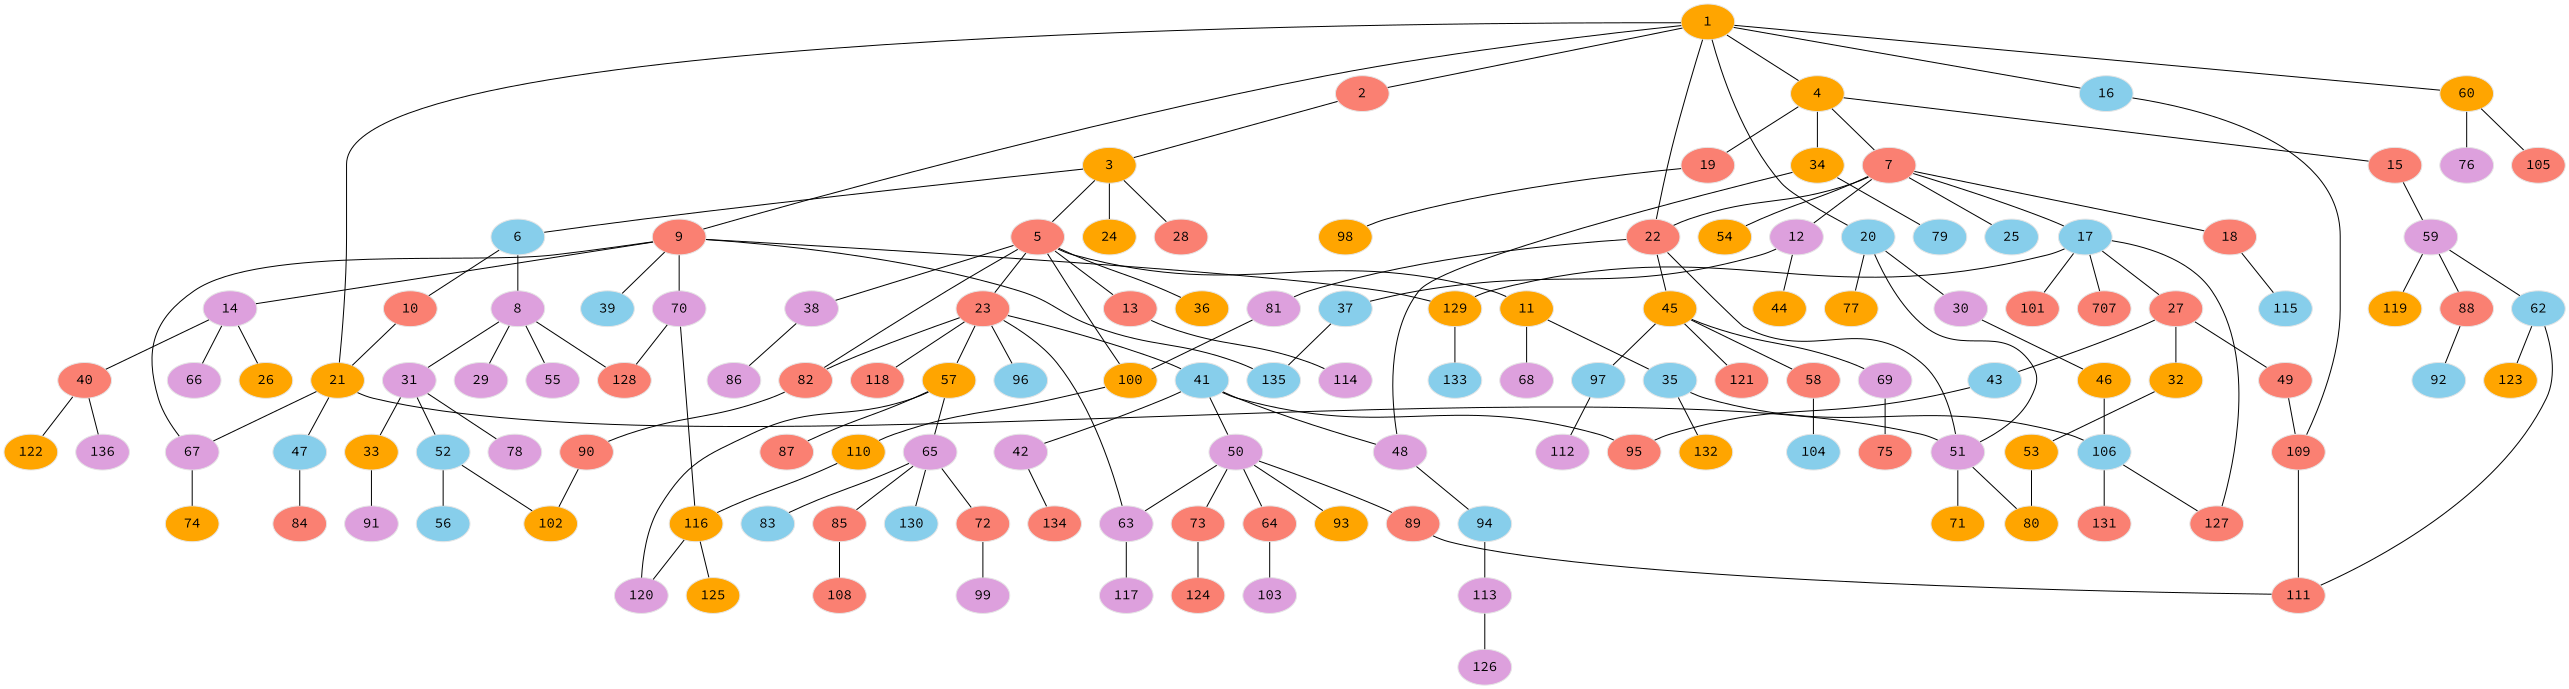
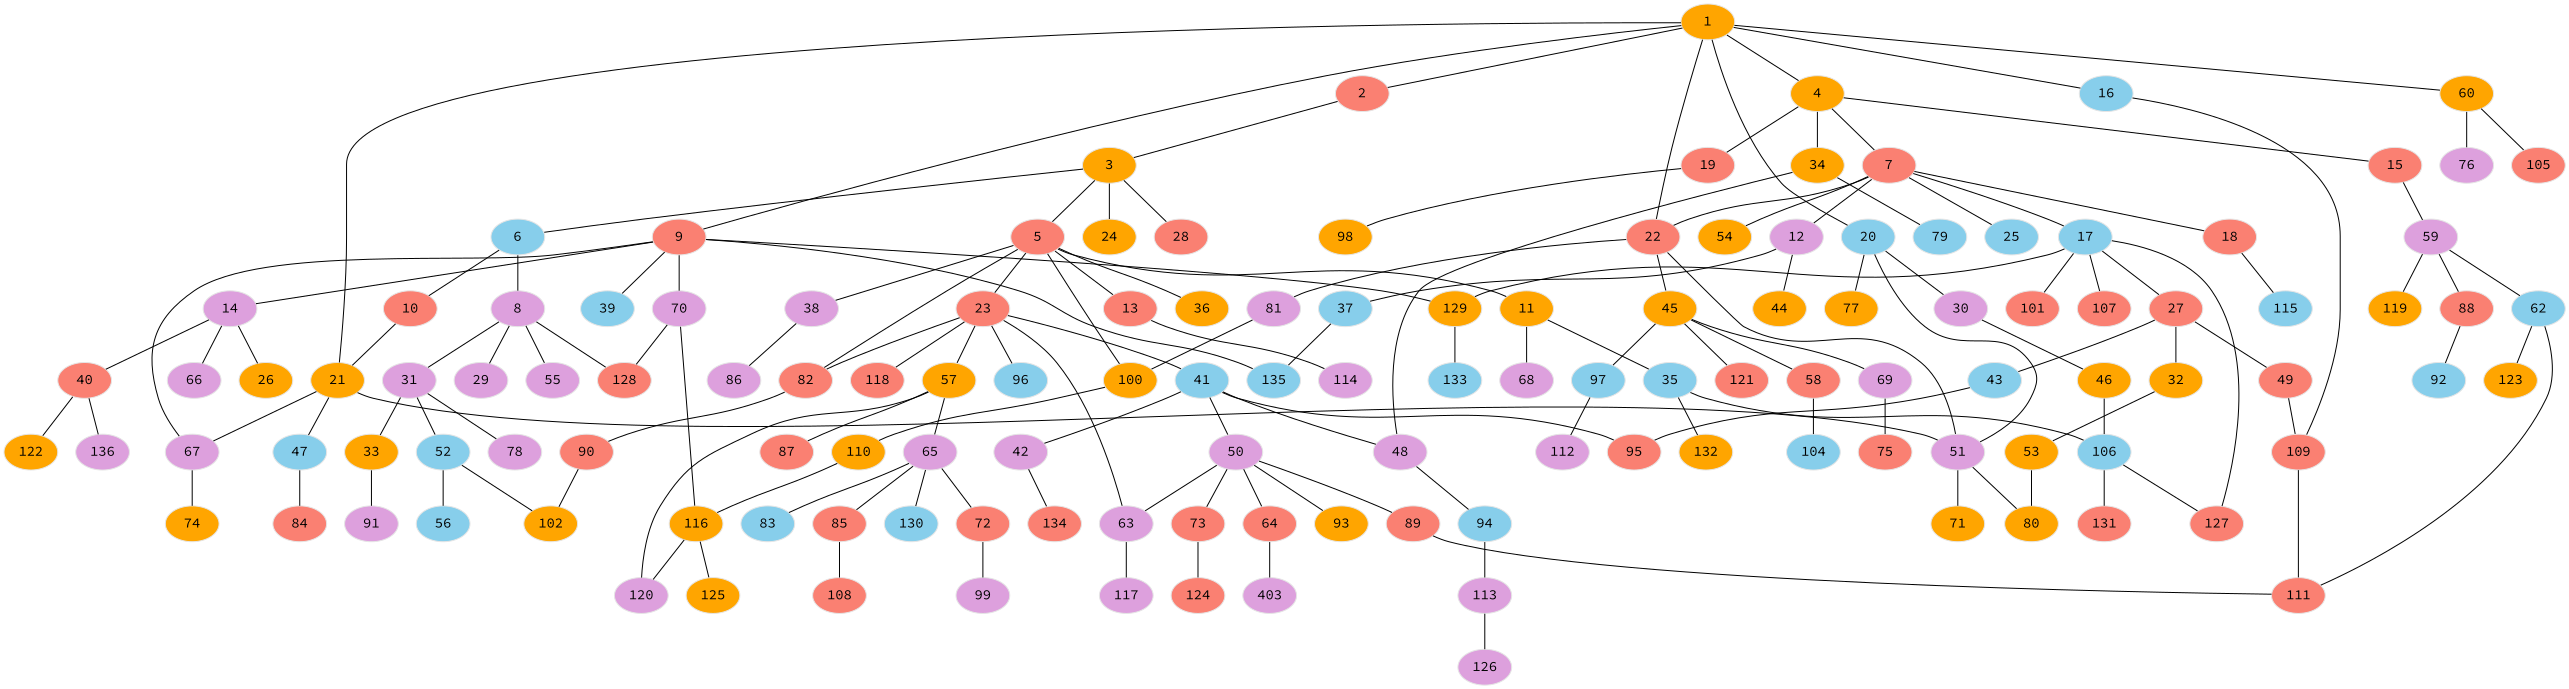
(2104, 309) -> (2104, 309)
(1270, 596) -> (1270, 596)
